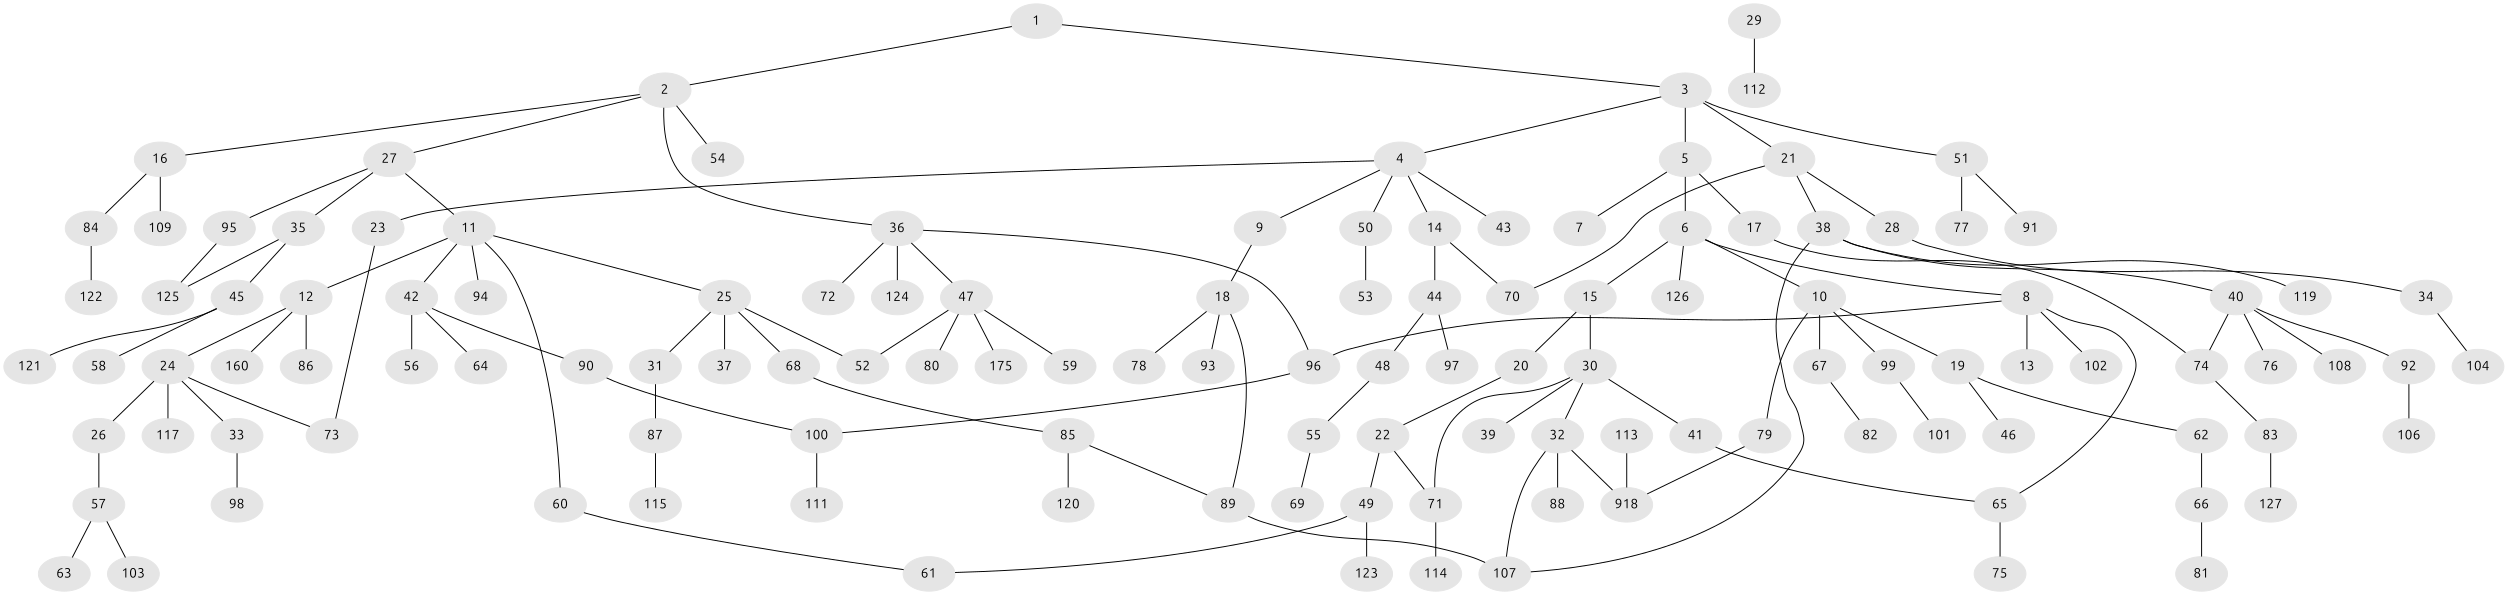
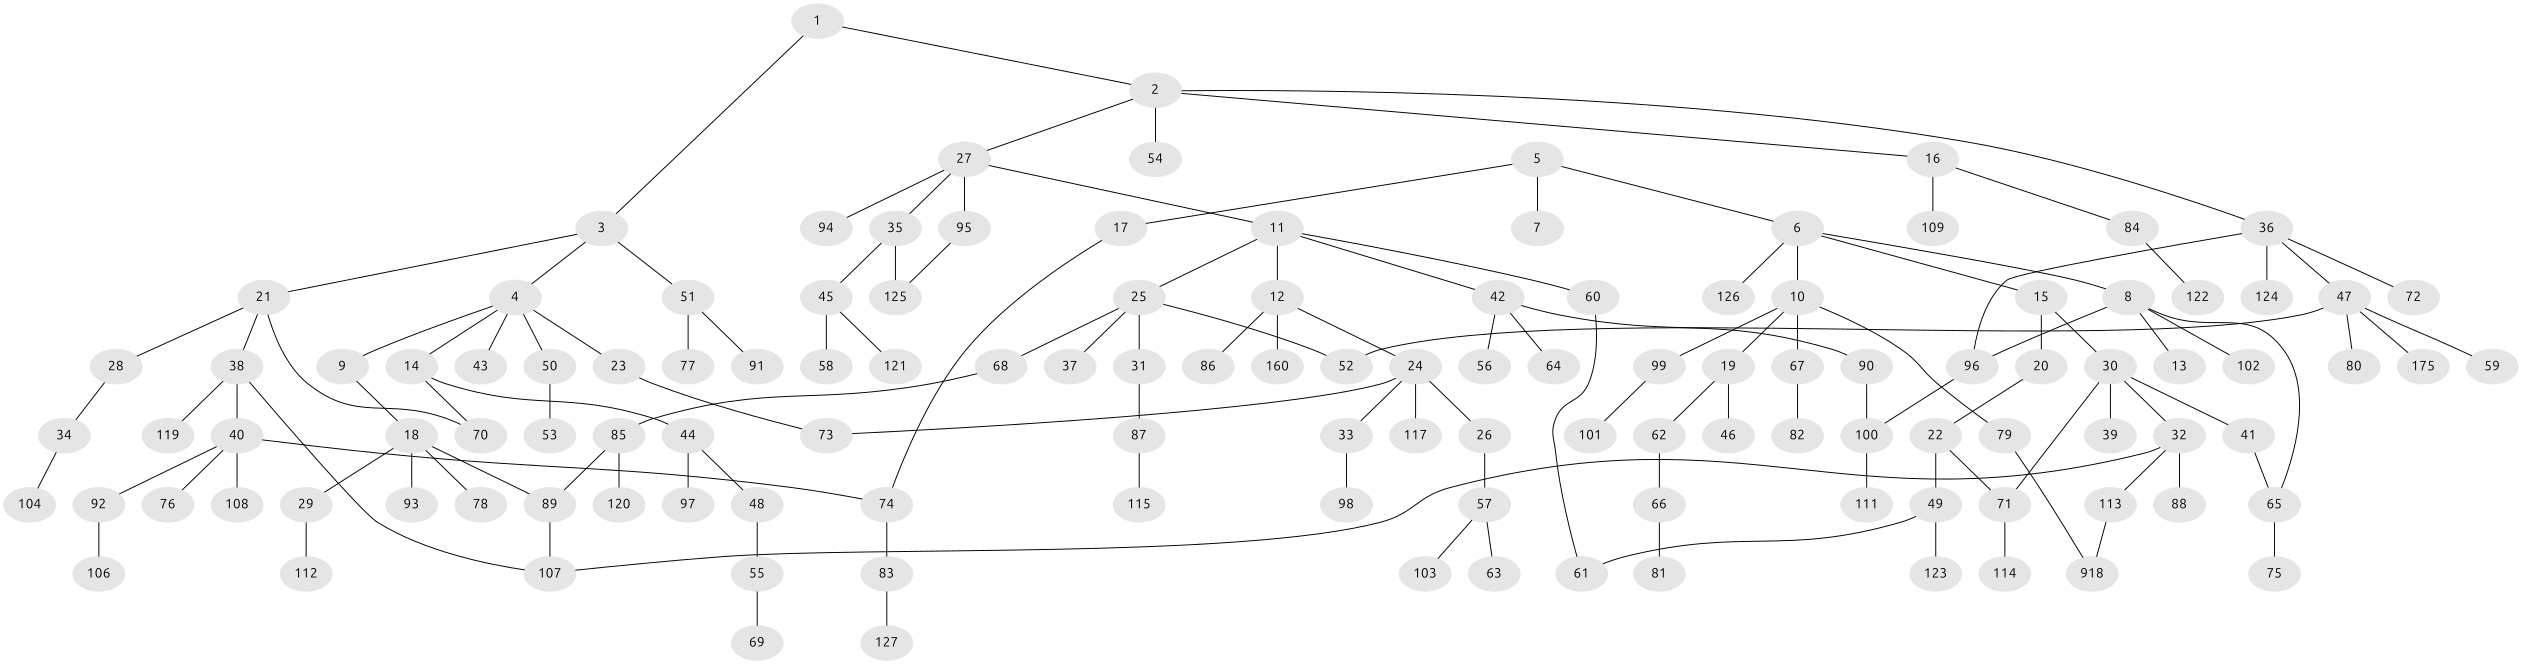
(1685, 125) -> none
(475, 263) -> (895, 194)
none -> (359, 470)
(1592, 470) -> (2145, 470)
